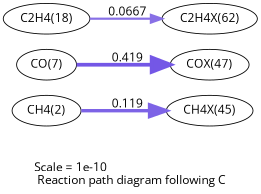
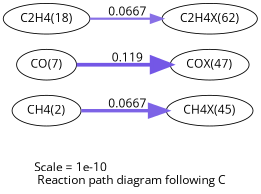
(126, 58) -> (126, 58)
(126, 104) -> (126, 104)
